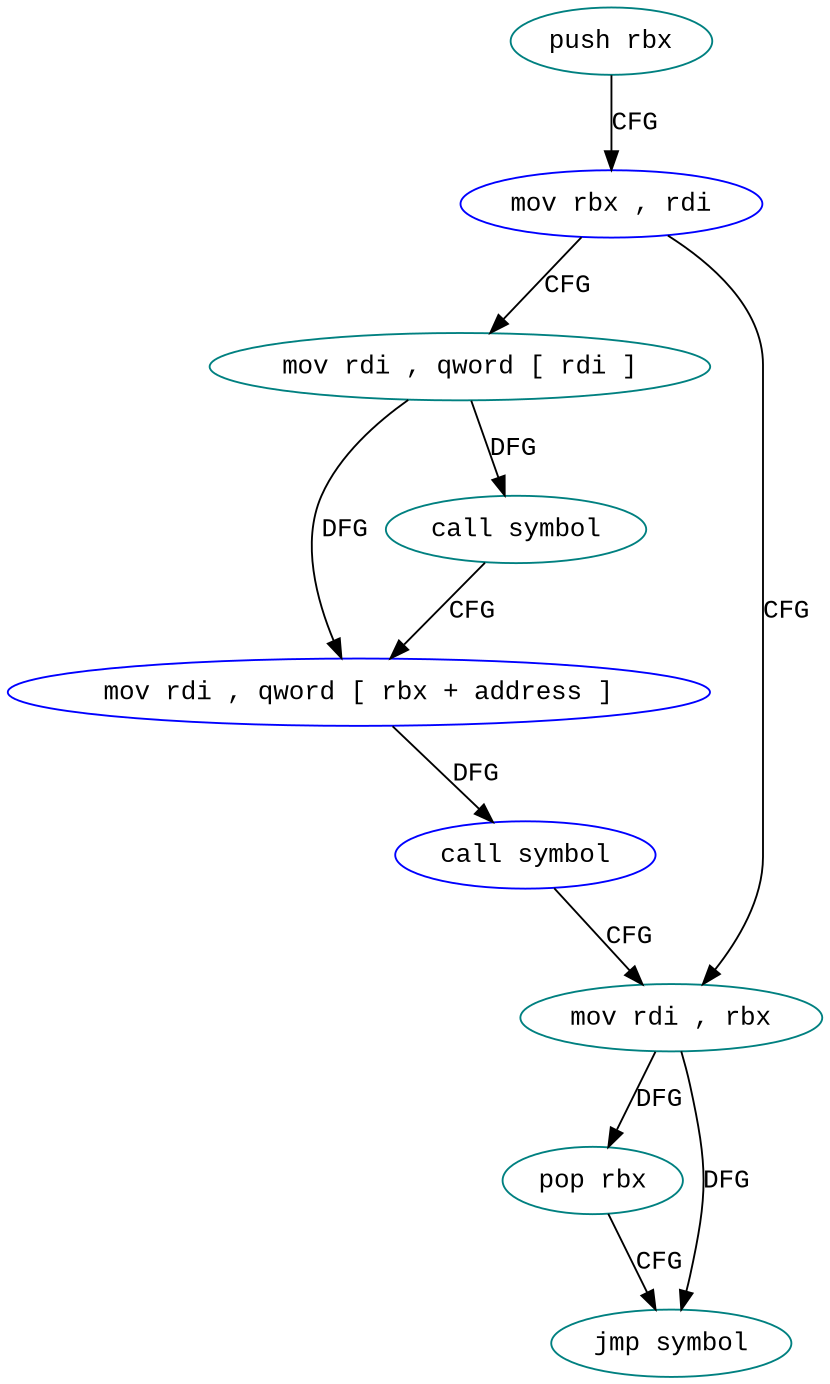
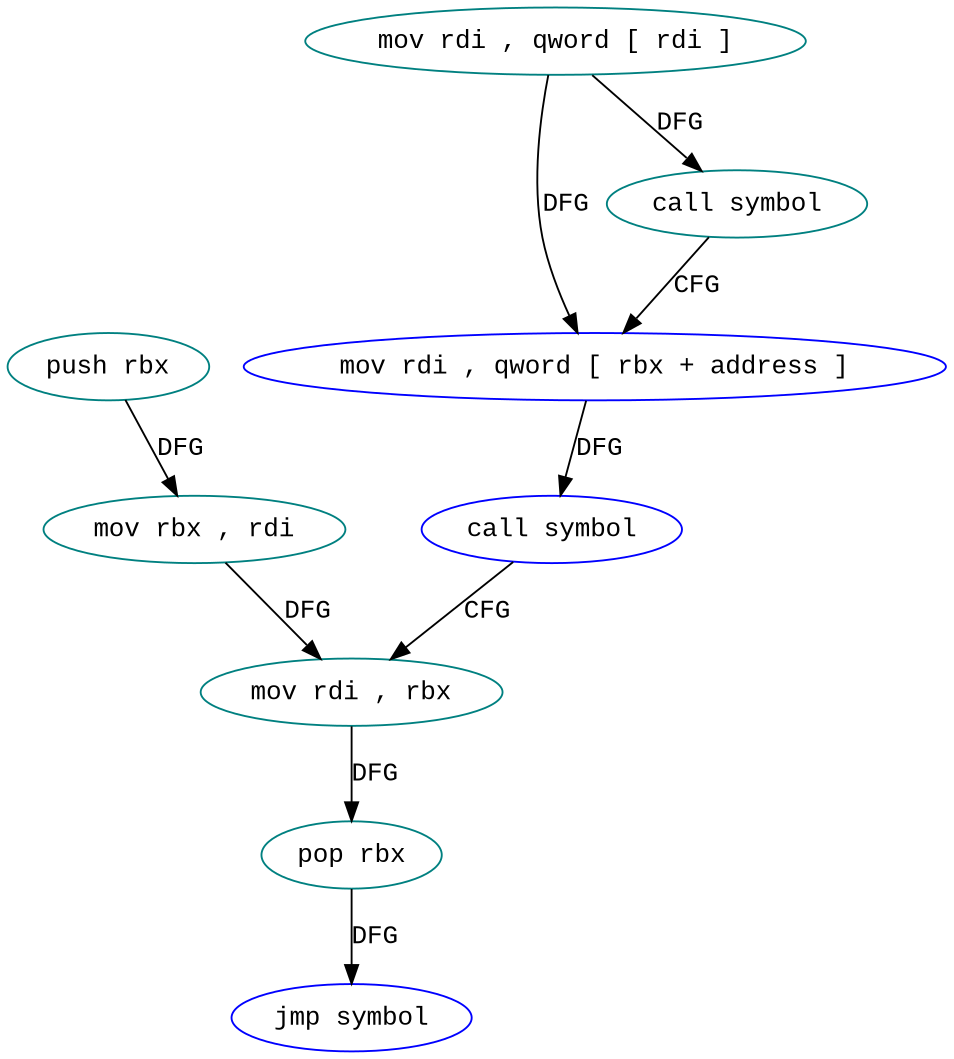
(635, 123) -> (180, 448)
(611, 204) -> (194, 529)
(543, 278) -> none
(786, 611) -> (308, 611)
(703, 1171) -> none
(659, 1262) -> (375, 936)
(671, 1343) -> (352, 1018)
